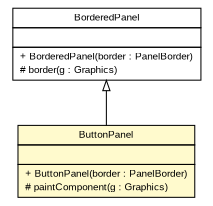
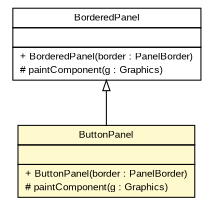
(69, 70) -> (91, 70)
